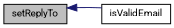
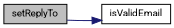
(89, 8) -> (80, 21)
